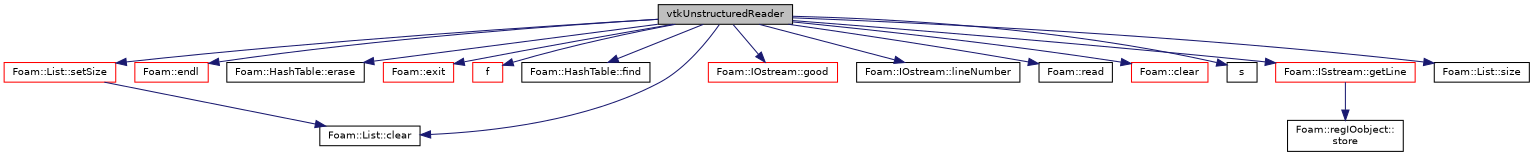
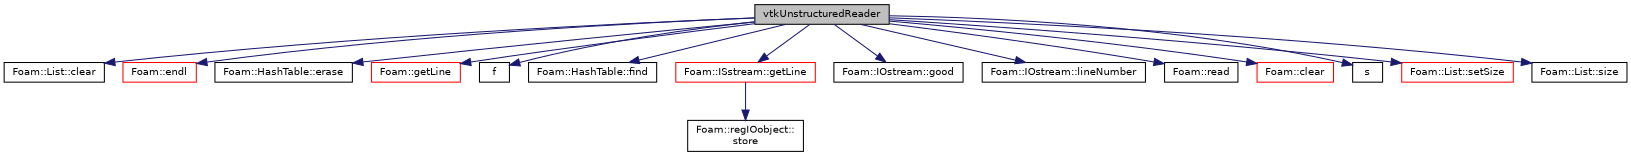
(419, 72) -> (416, 72)
(488, 72) -> (494, 72)
(773, 72) -> (898, 72)
(210, 103) -> none
